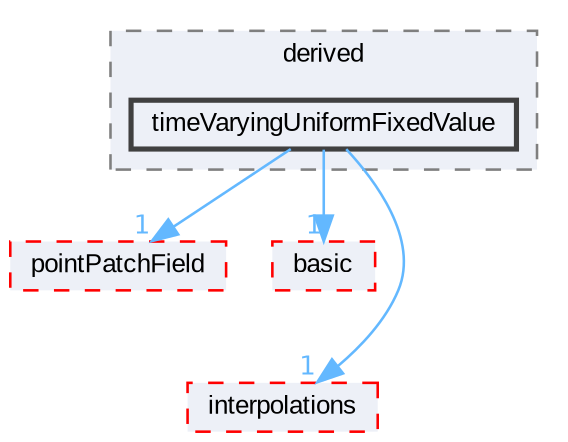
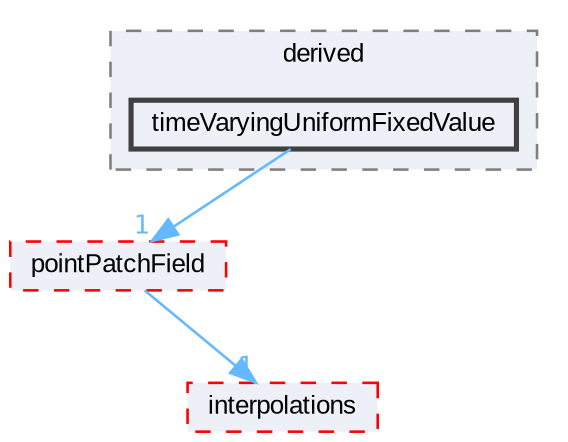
(403, 261) -> (190, 328)
(324, 266) -> none
